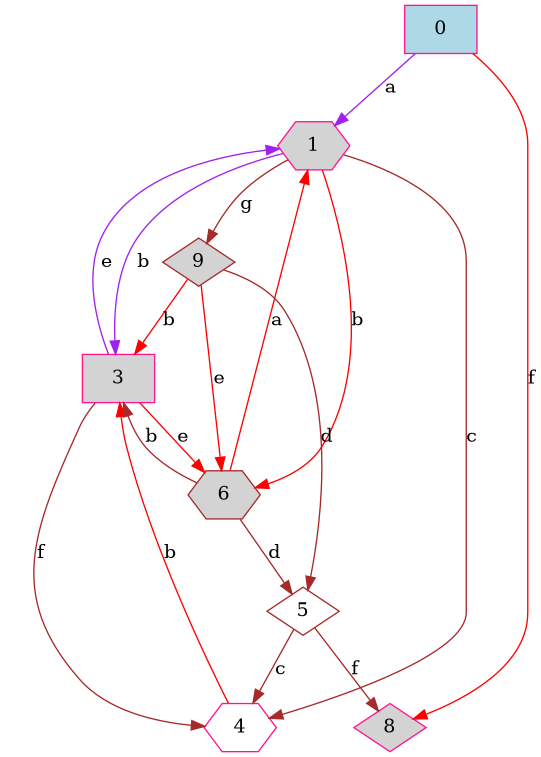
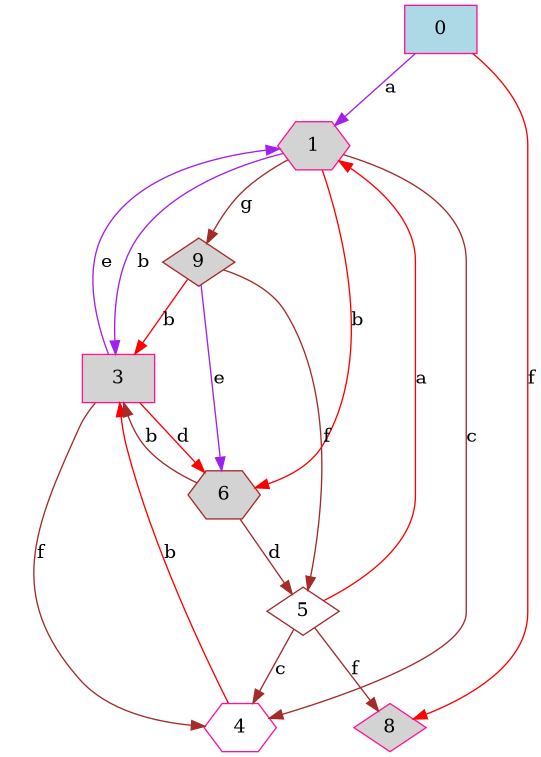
(267, 327) -> (415, 393)
(211, 371) -> (211, 371)
(183, 437) -> (183, 437)
(327, 437) -> (327, 437)
